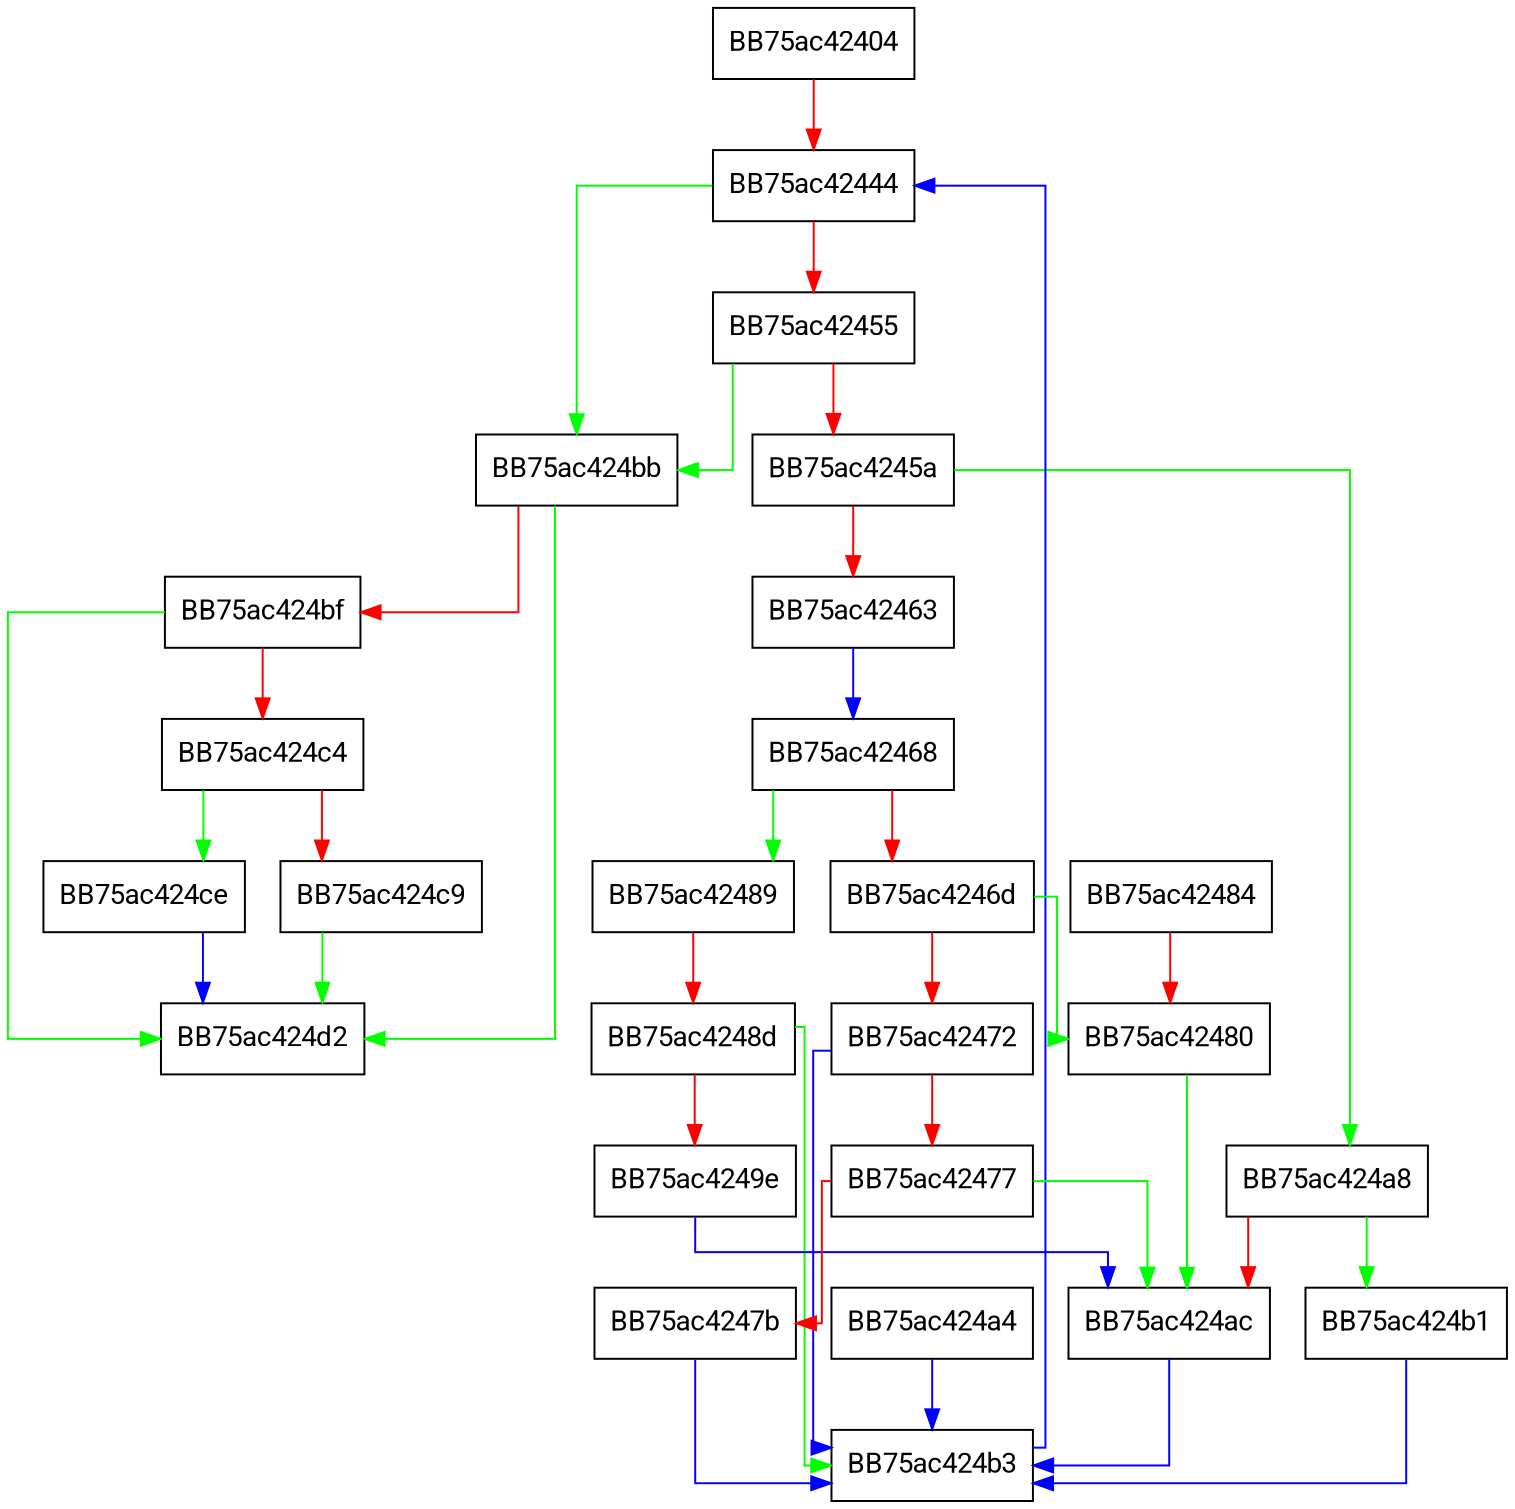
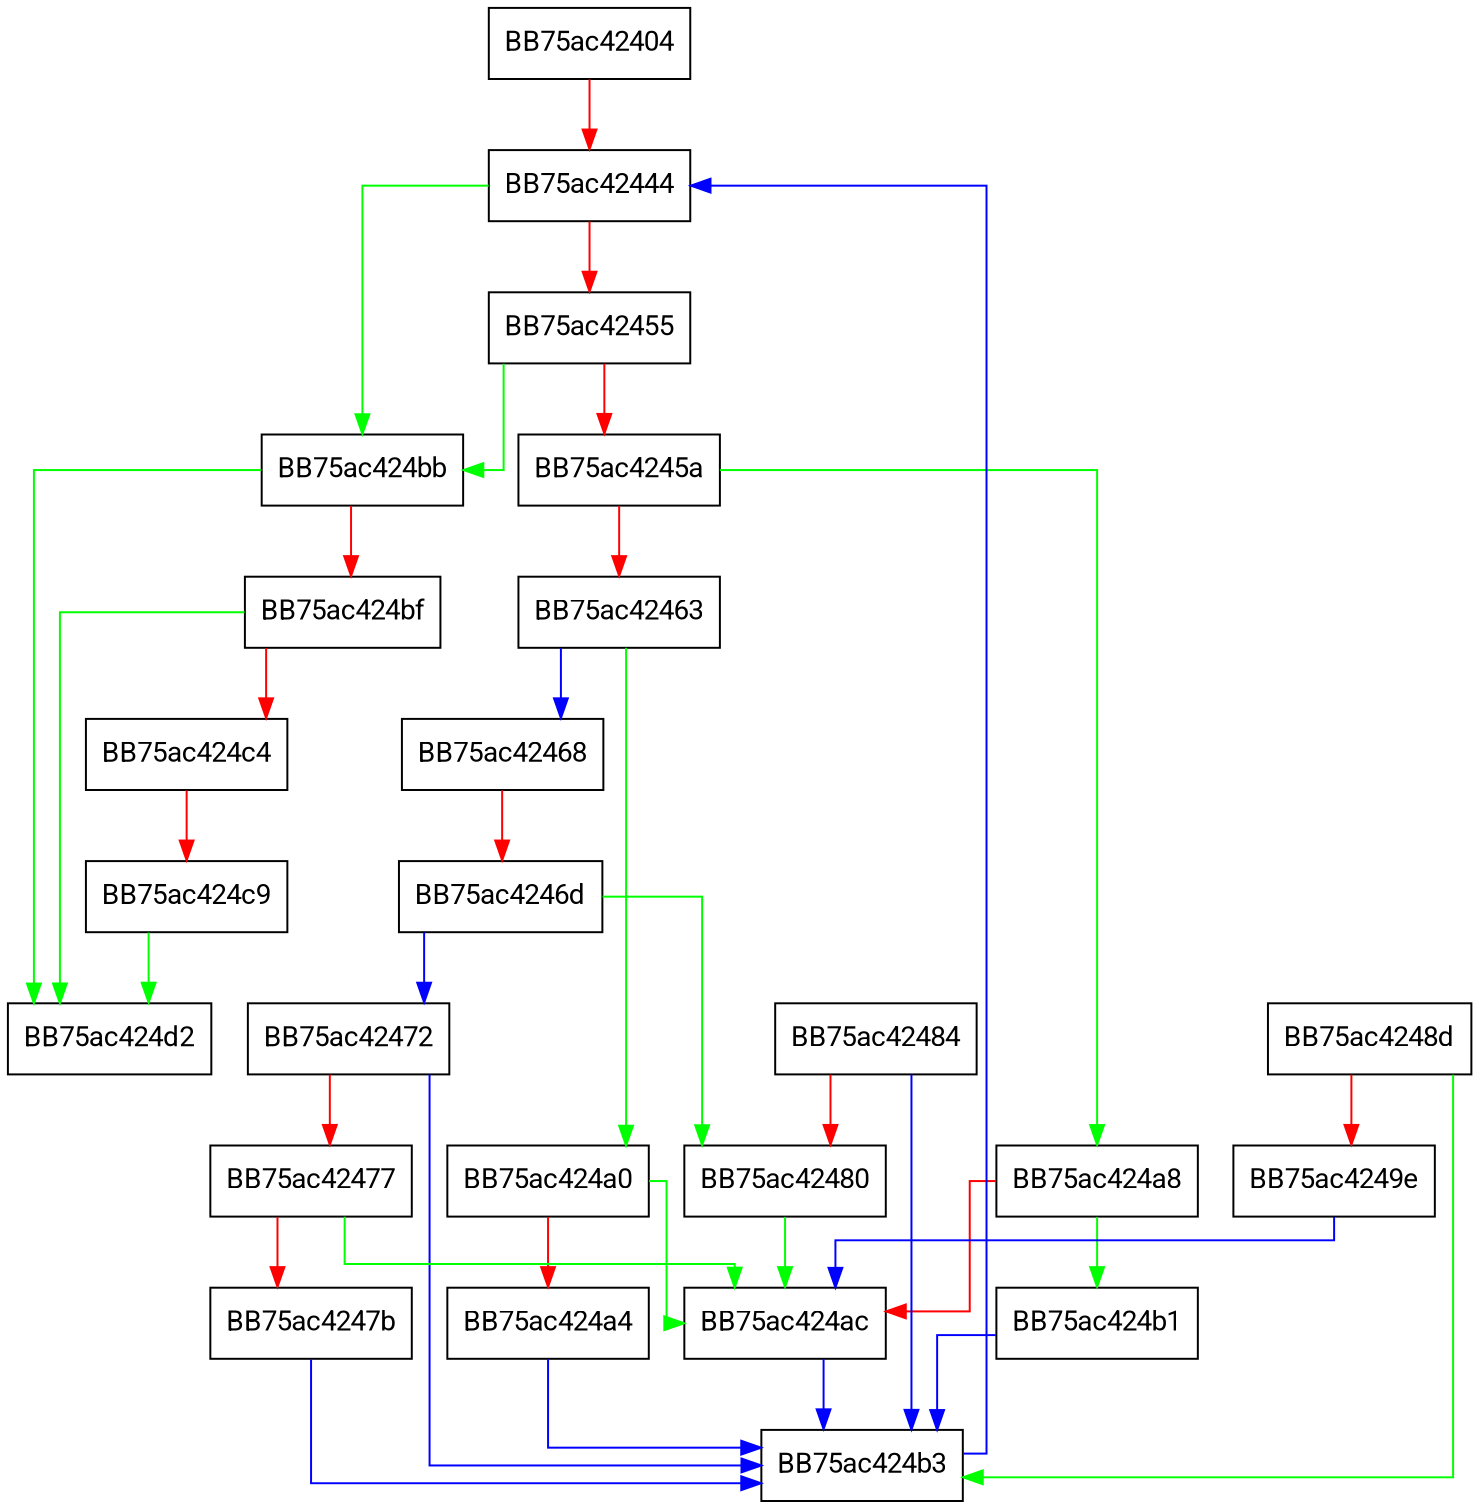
(144, 897) -> none
(693, 897) -> none
(932, 958) -> (424, 958)
none -> (548, 1181)
none -> (911, 1225)
